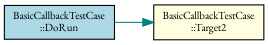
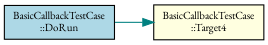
(209, 22) -> (209, 22)
